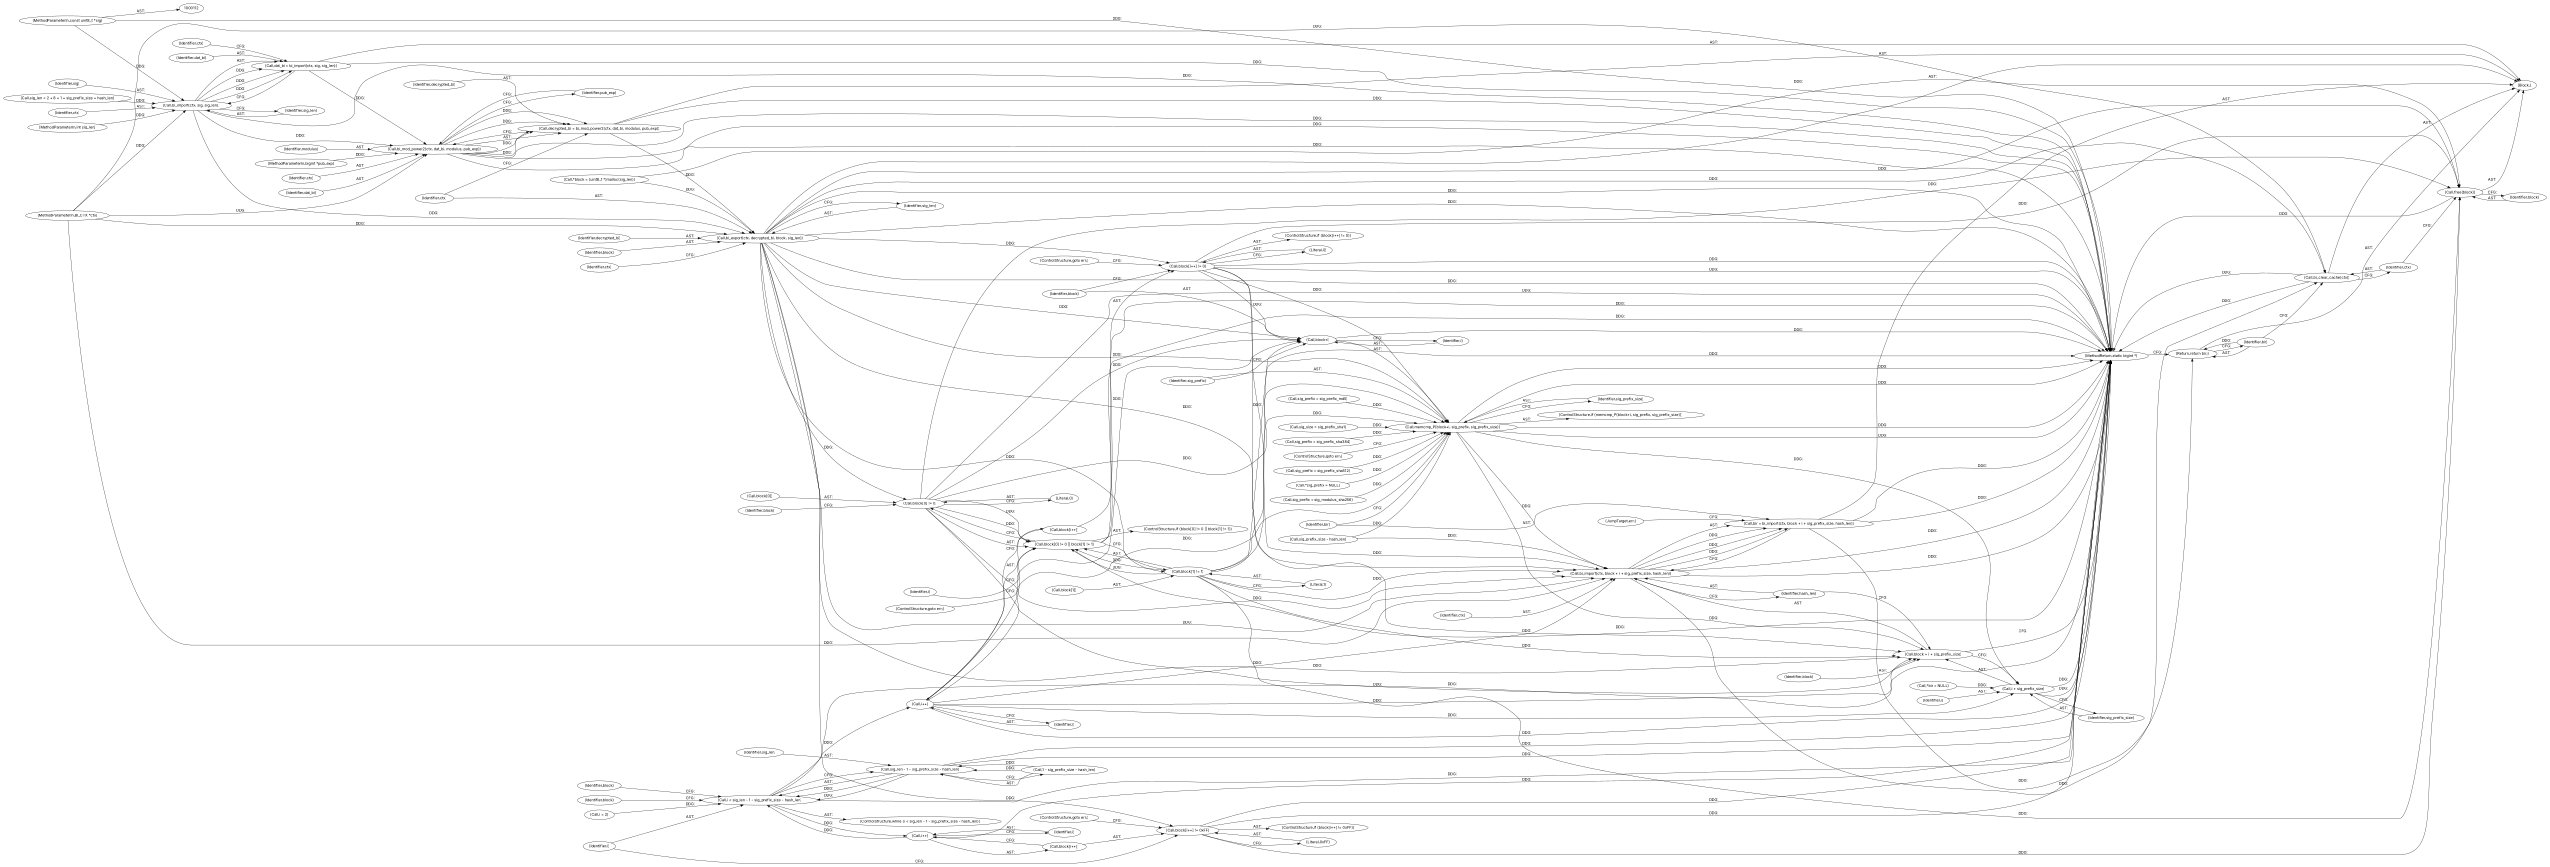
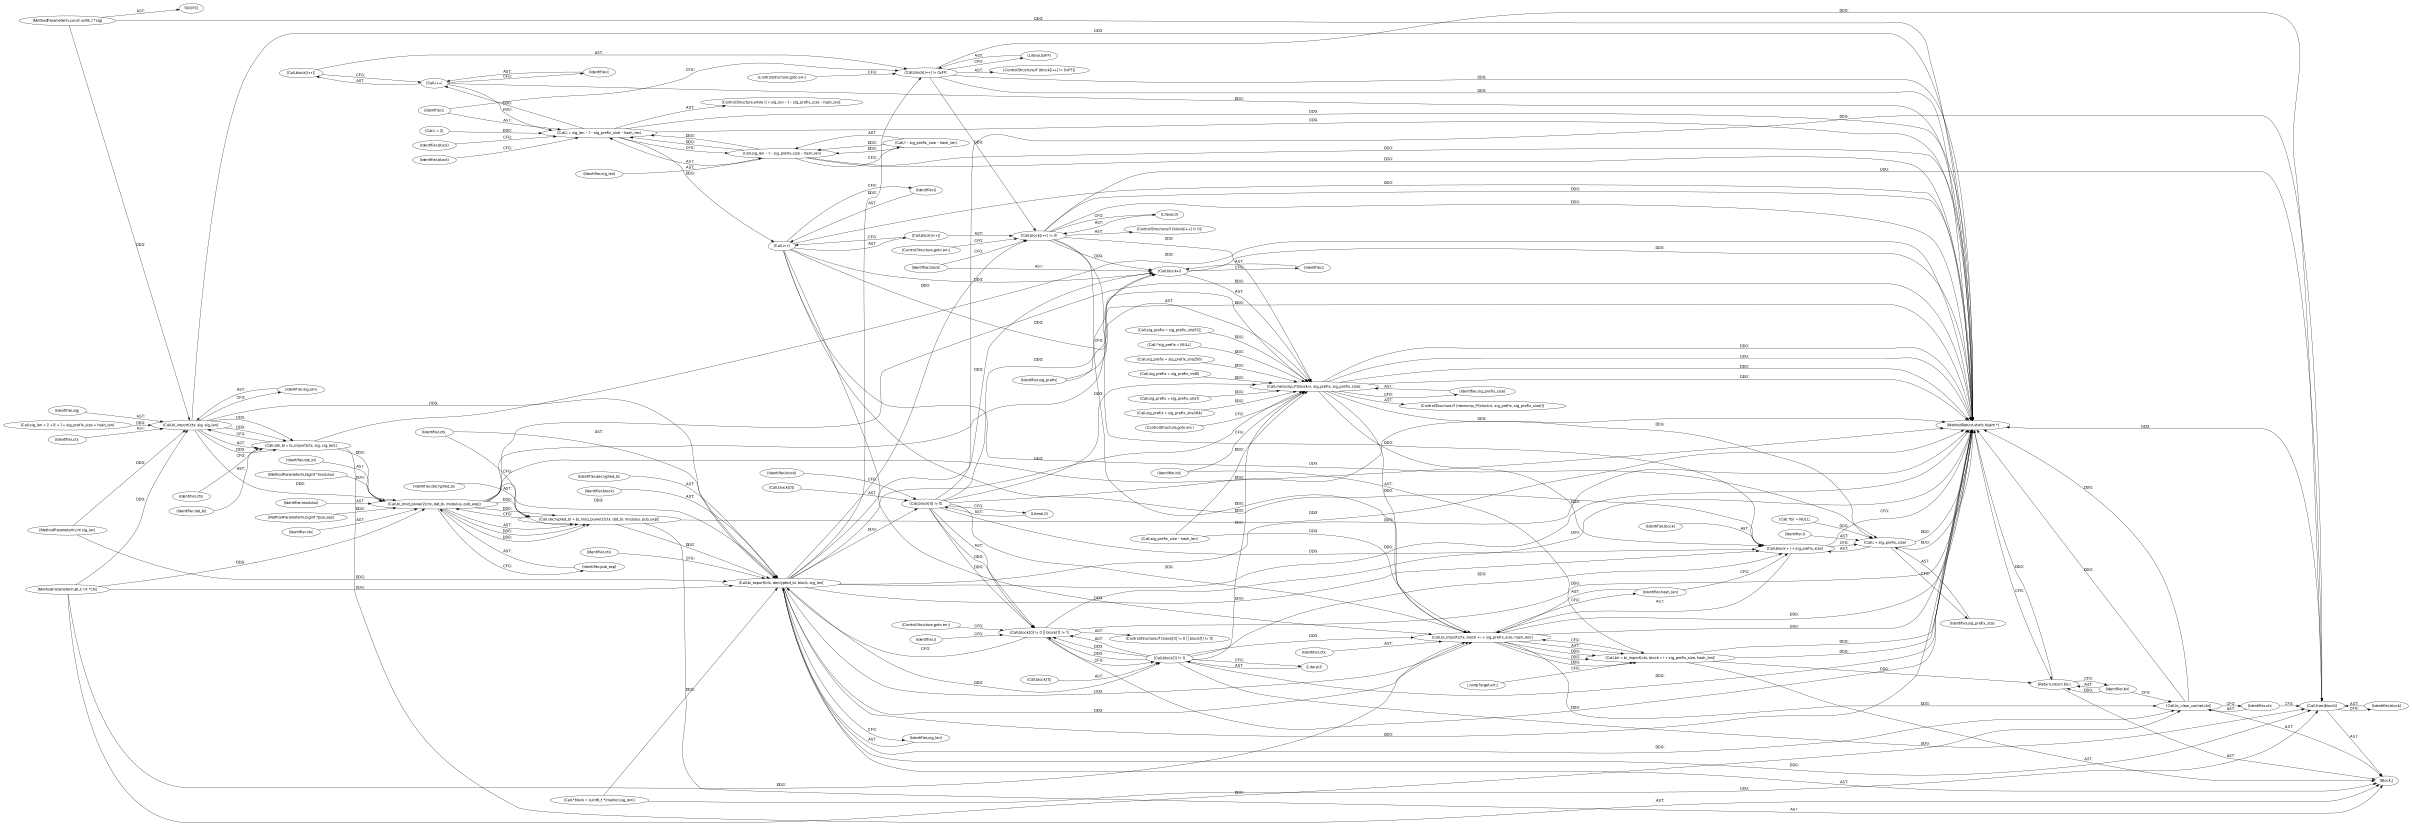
(508, 94) -> (508, 551)
none -> (982, 153)
(1318, 427) -> (1170, 399)
(1258, 460) -> none
none -> (301, 475)
(1318, 500) -> (1170, 359)
none -> (628, 510)
(983, 528) -> (900, 655)
none -> (2011, 557)
none -> (397, 579)
